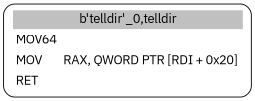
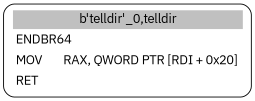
(42, 40) -> (49, 40)
